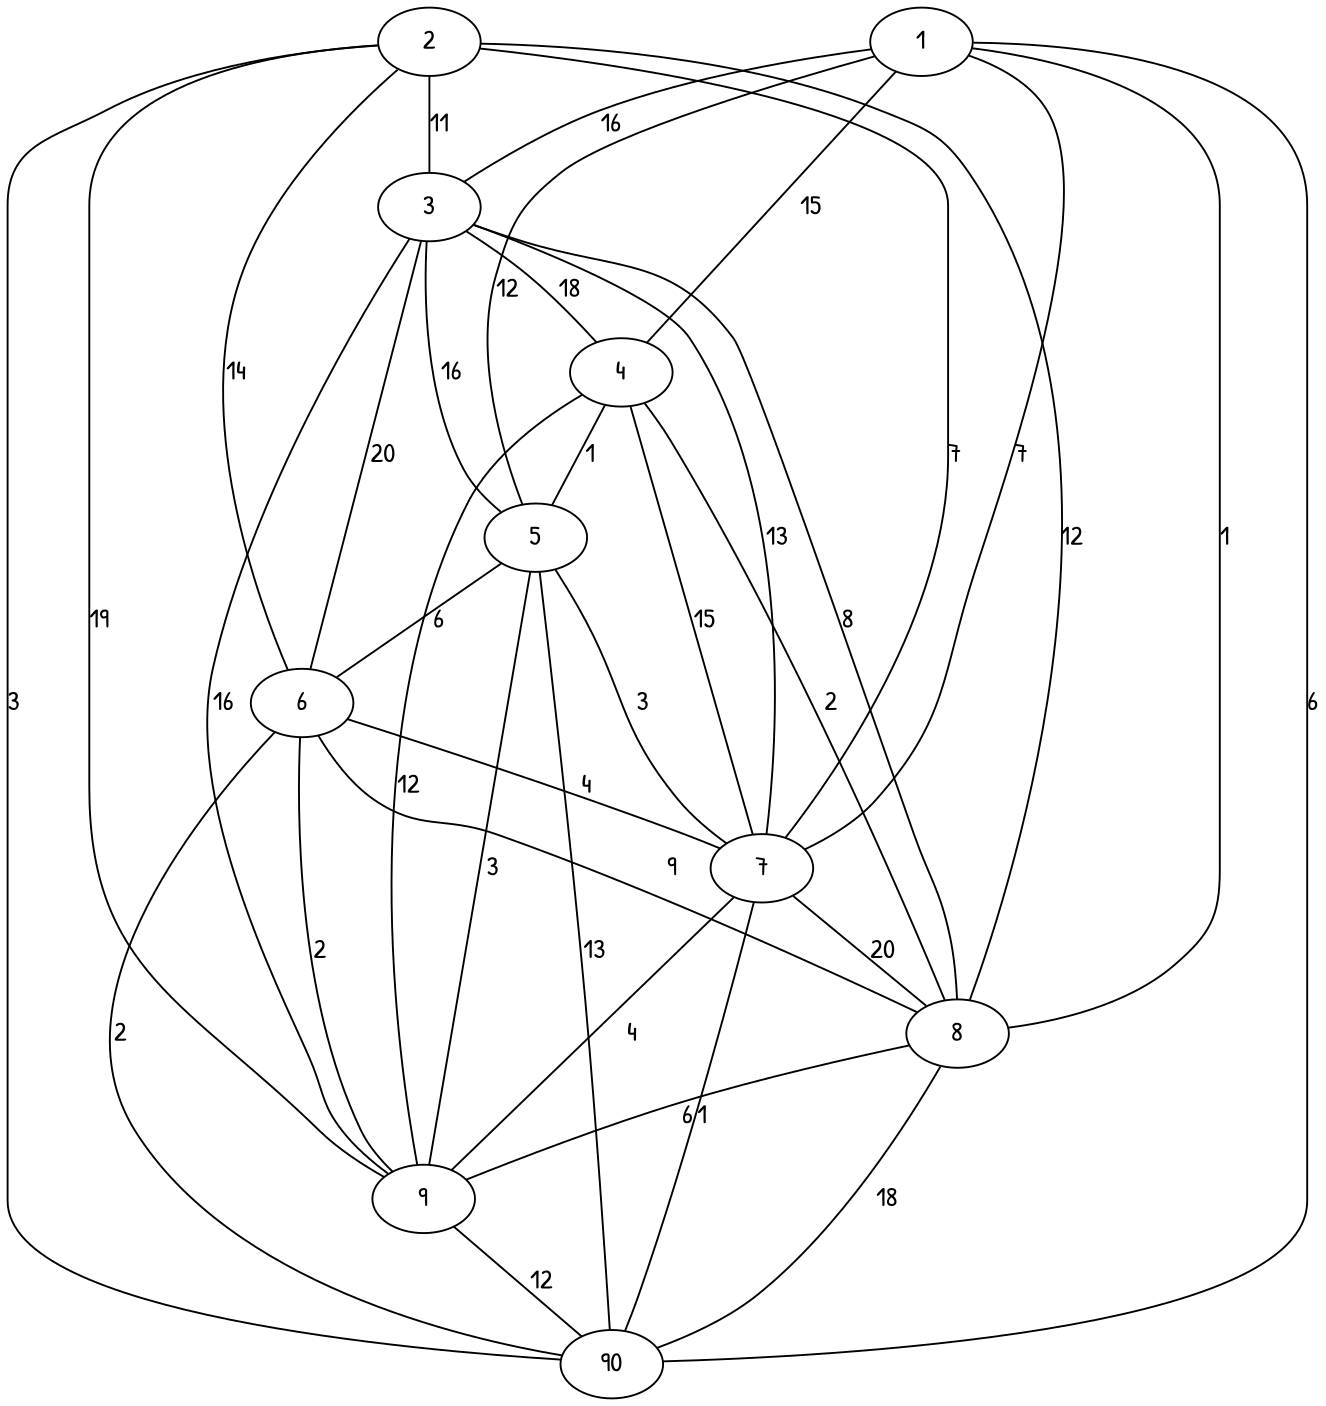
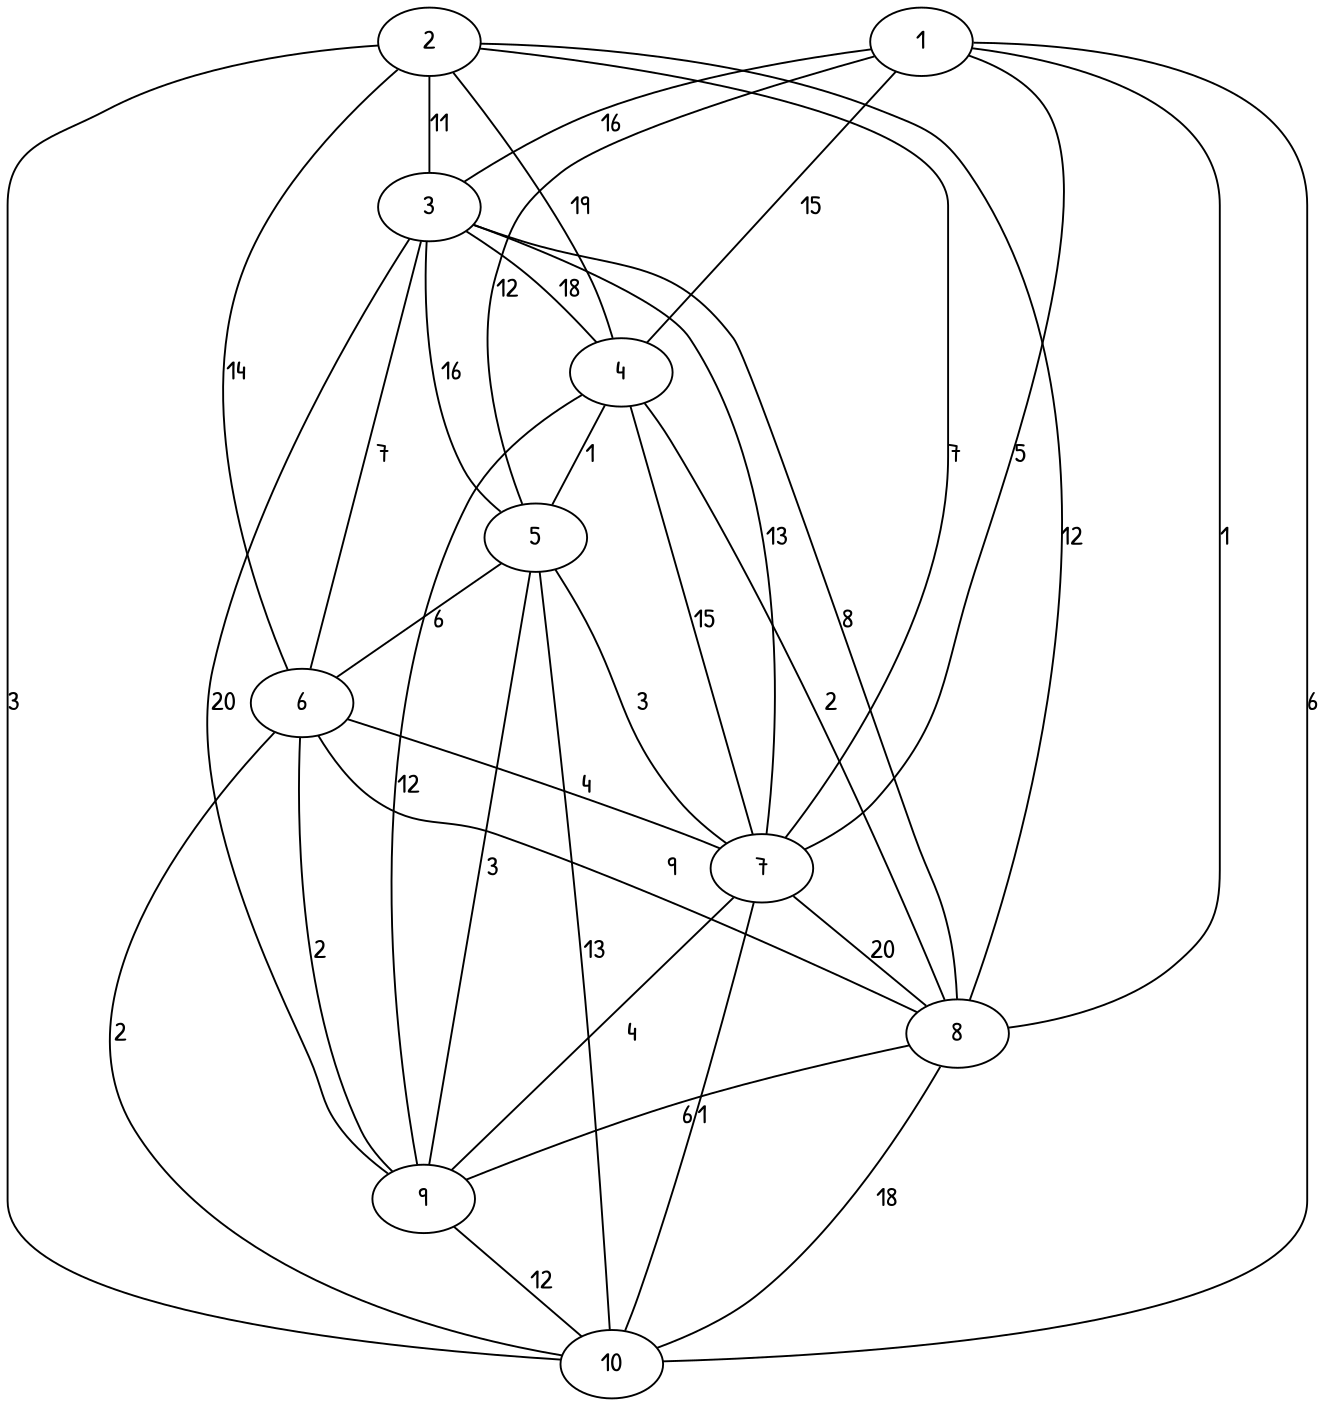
(383, 455) -> (383, 455)
(1021, 455) -> (1021, 455)
(89, 572) -> (549, 205)
(223, 703) -> (223, 703)
(612, 1364) -> (612, 1364)
